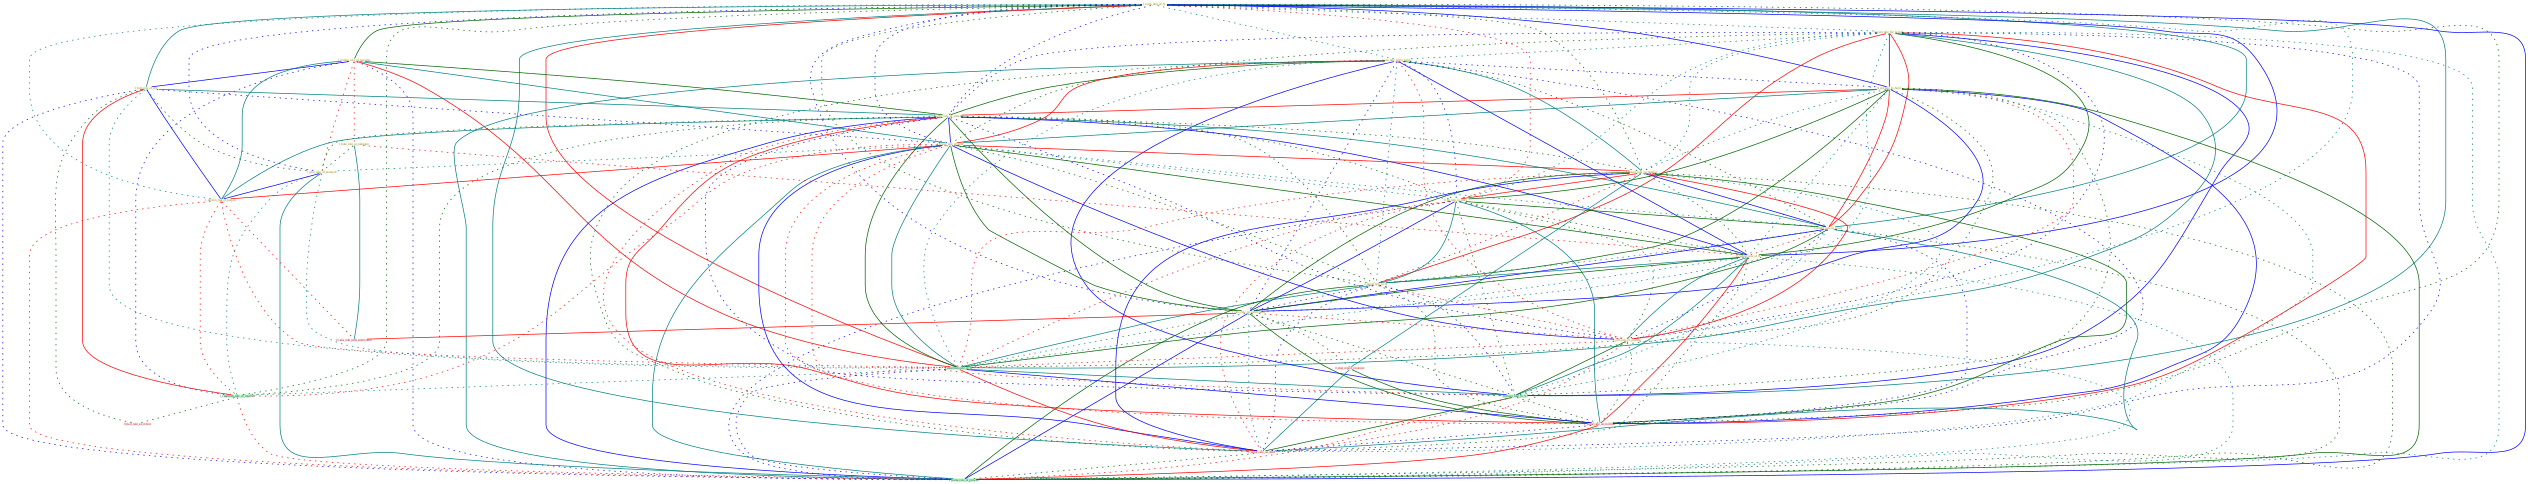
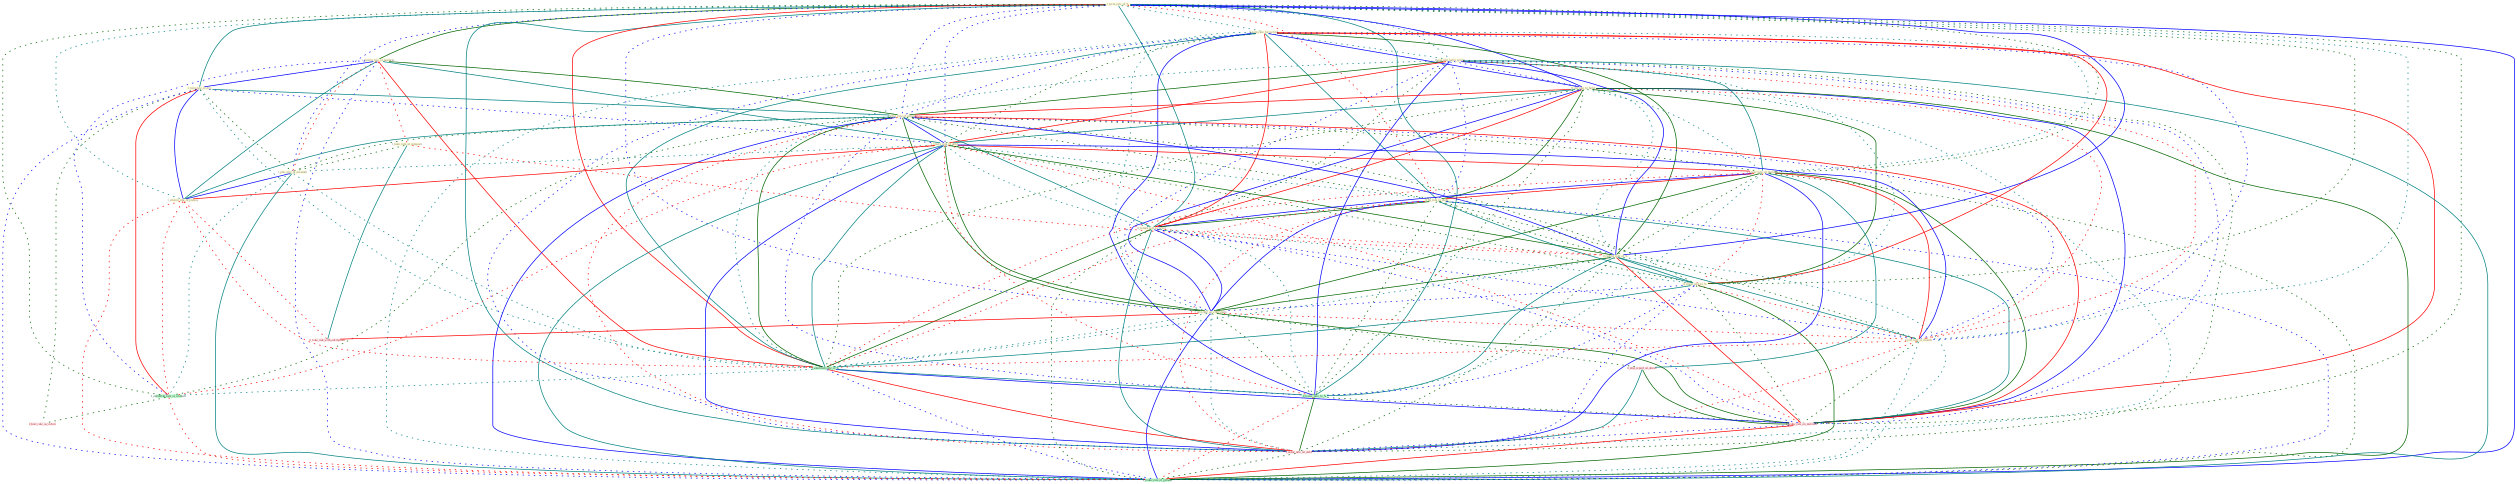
(1658, 89) -> (1351, 116)
(1571, 368) -> none
